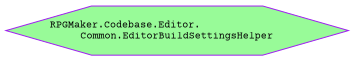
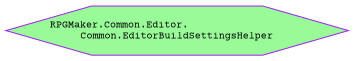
(177, 31) -> (177, 31)
